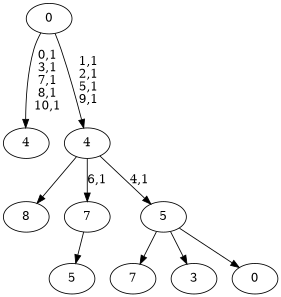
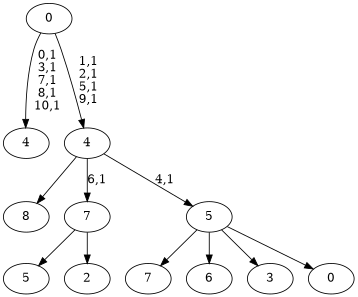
none -> (87, 279)
none -> (209, 279)
